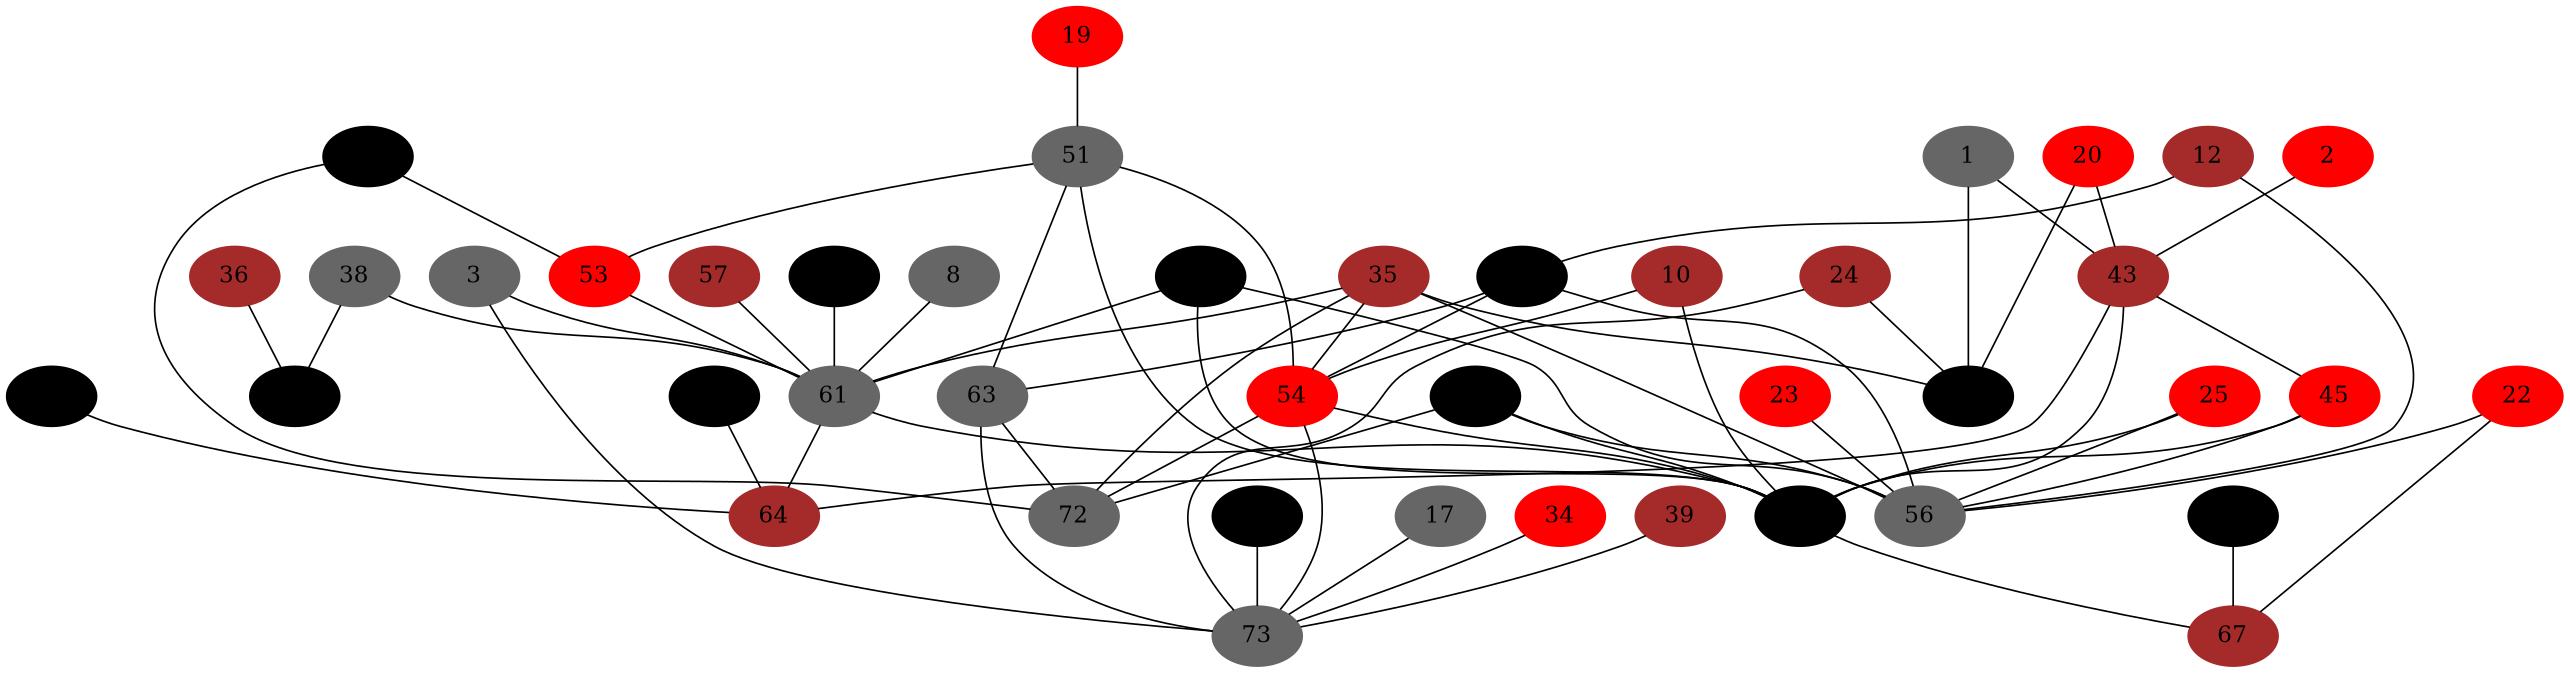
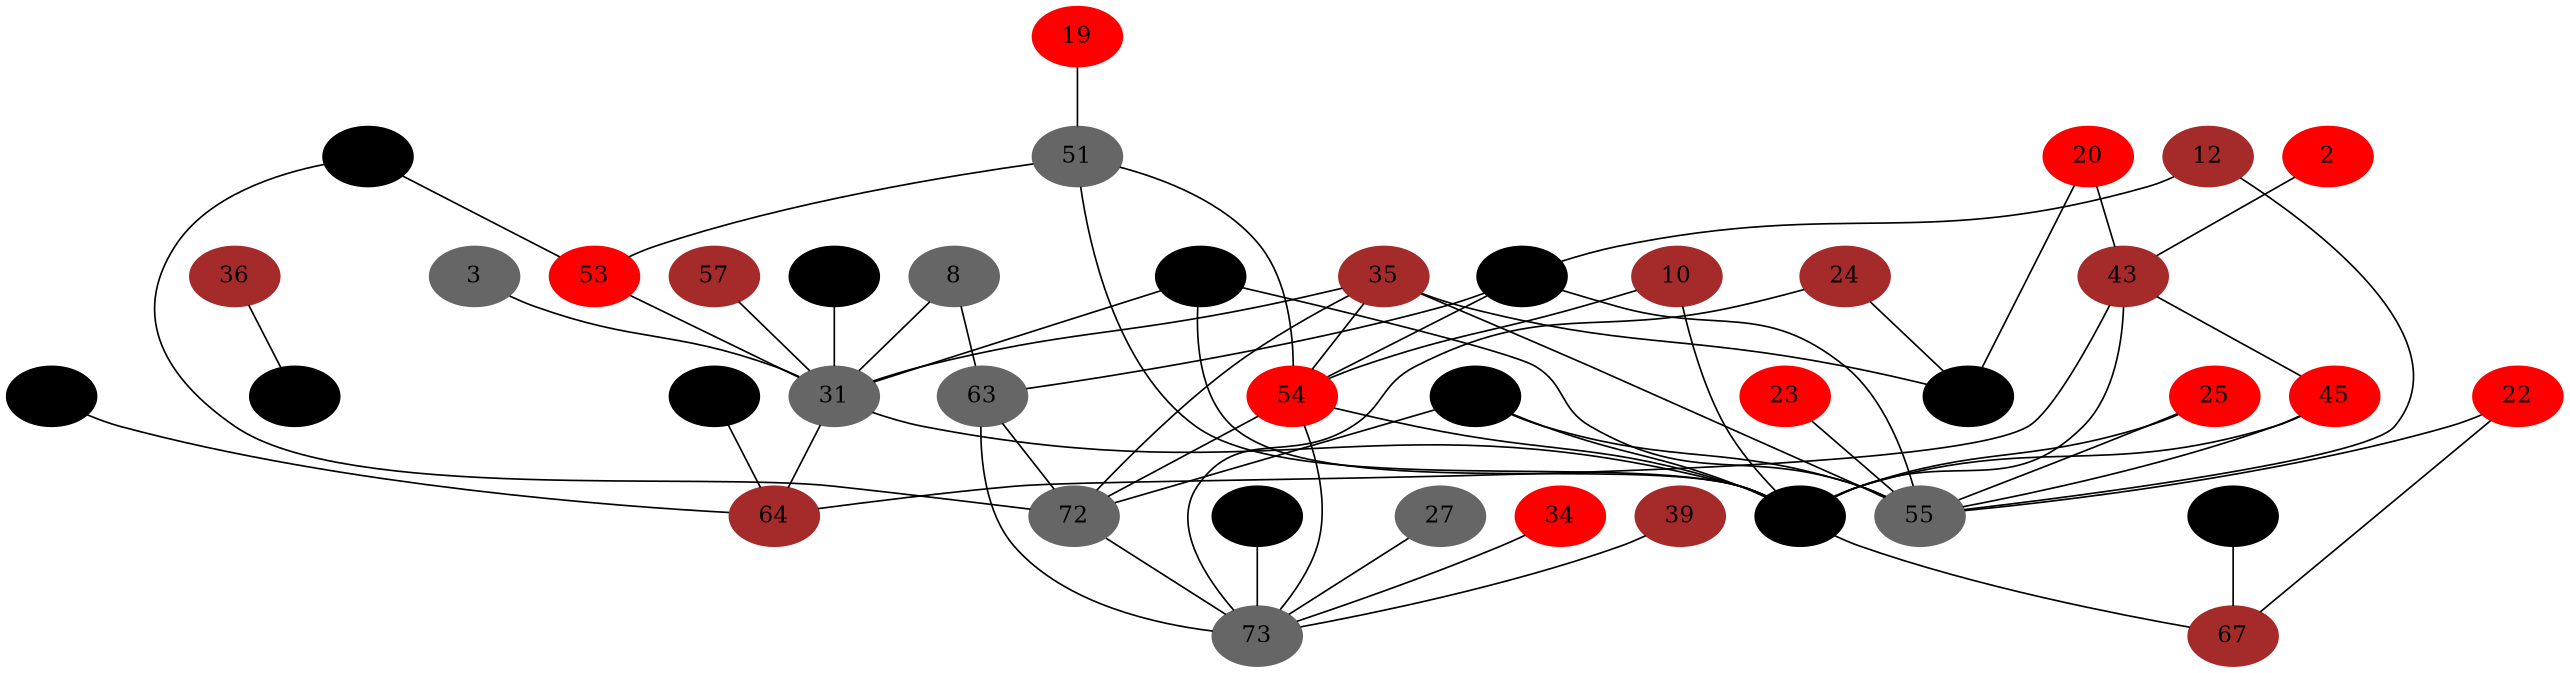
(1968, 157) -> none
(355, 276) -> none
(1030, 277) -> (968, 336)
(834, 396) -> (834, 396)
(1440, 516) -> (1440, 516)
(1920, 516) -> (1920, 516)
(797, 574) -> (1166, 576)
